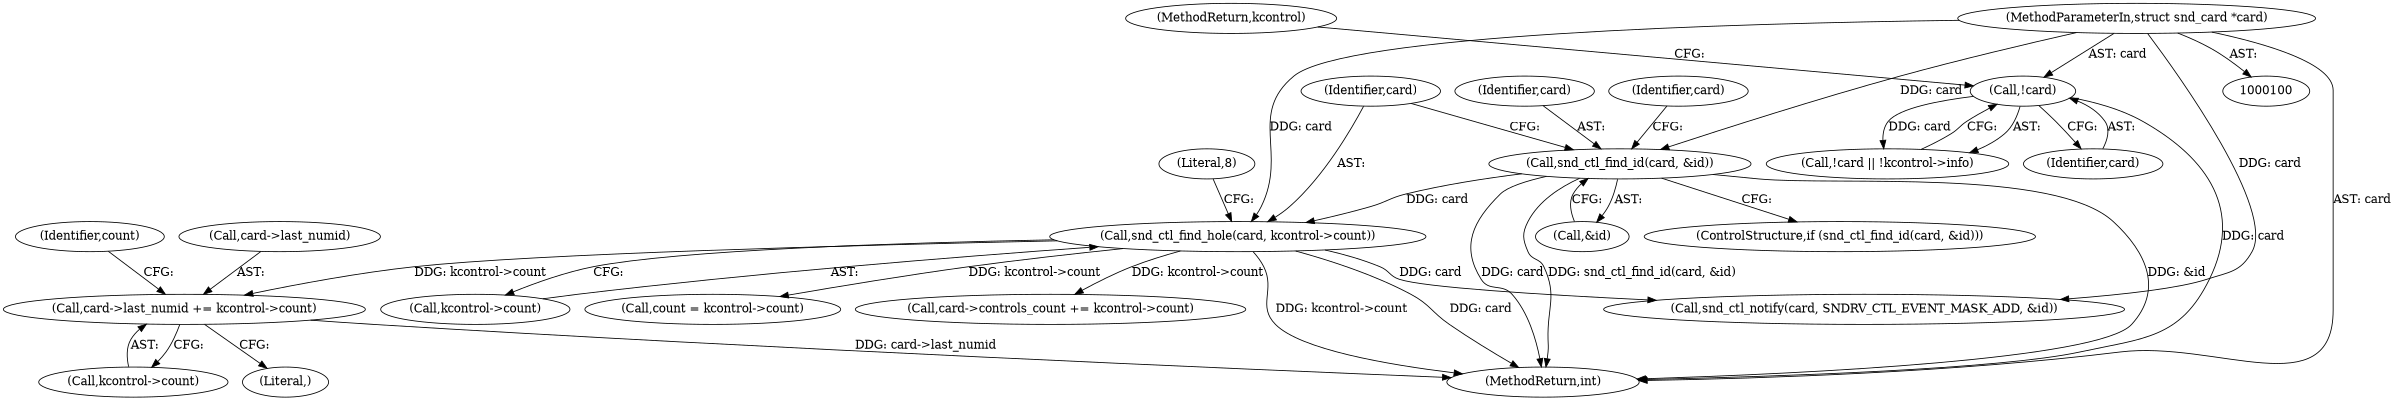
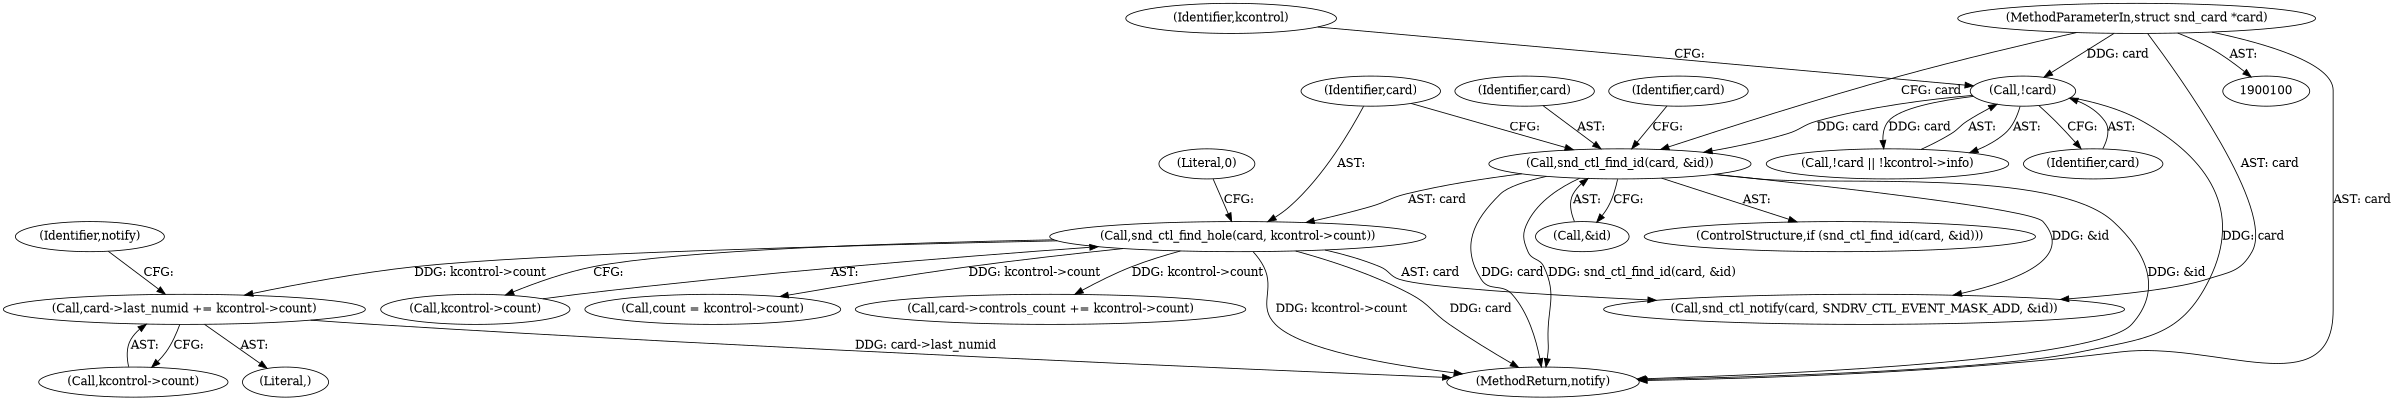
(1231, 18) -> (1231, 18)
(1550, 34) -> none
(2118, 55) -> (2118, 55)
(1931, 91) -> (1931, 91)
(2266, 91) -> (2266, 91)
none -> (1840, 115)
(1984, 128) -> (1984, 128)
(1207, 164) -> (1207, 164)
(2270, 164) -> (2270, 164)
(1437, 200) -> (1437, 200)
(1589, 200) -> (1589, 200)
(1630, 200) -> (1630, 200)
(1759, 200) -> (1759, 200)
none -> (1945, 202)
(90, 237) -> (90, 237)
(280, 237) -> none
(1431, 273) -> (1431, 273)
(256, 346) -> (256, 346)
(1543, 382) -> (1543, 382)
